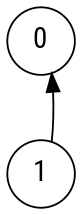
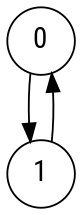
none -> (29, 98)
